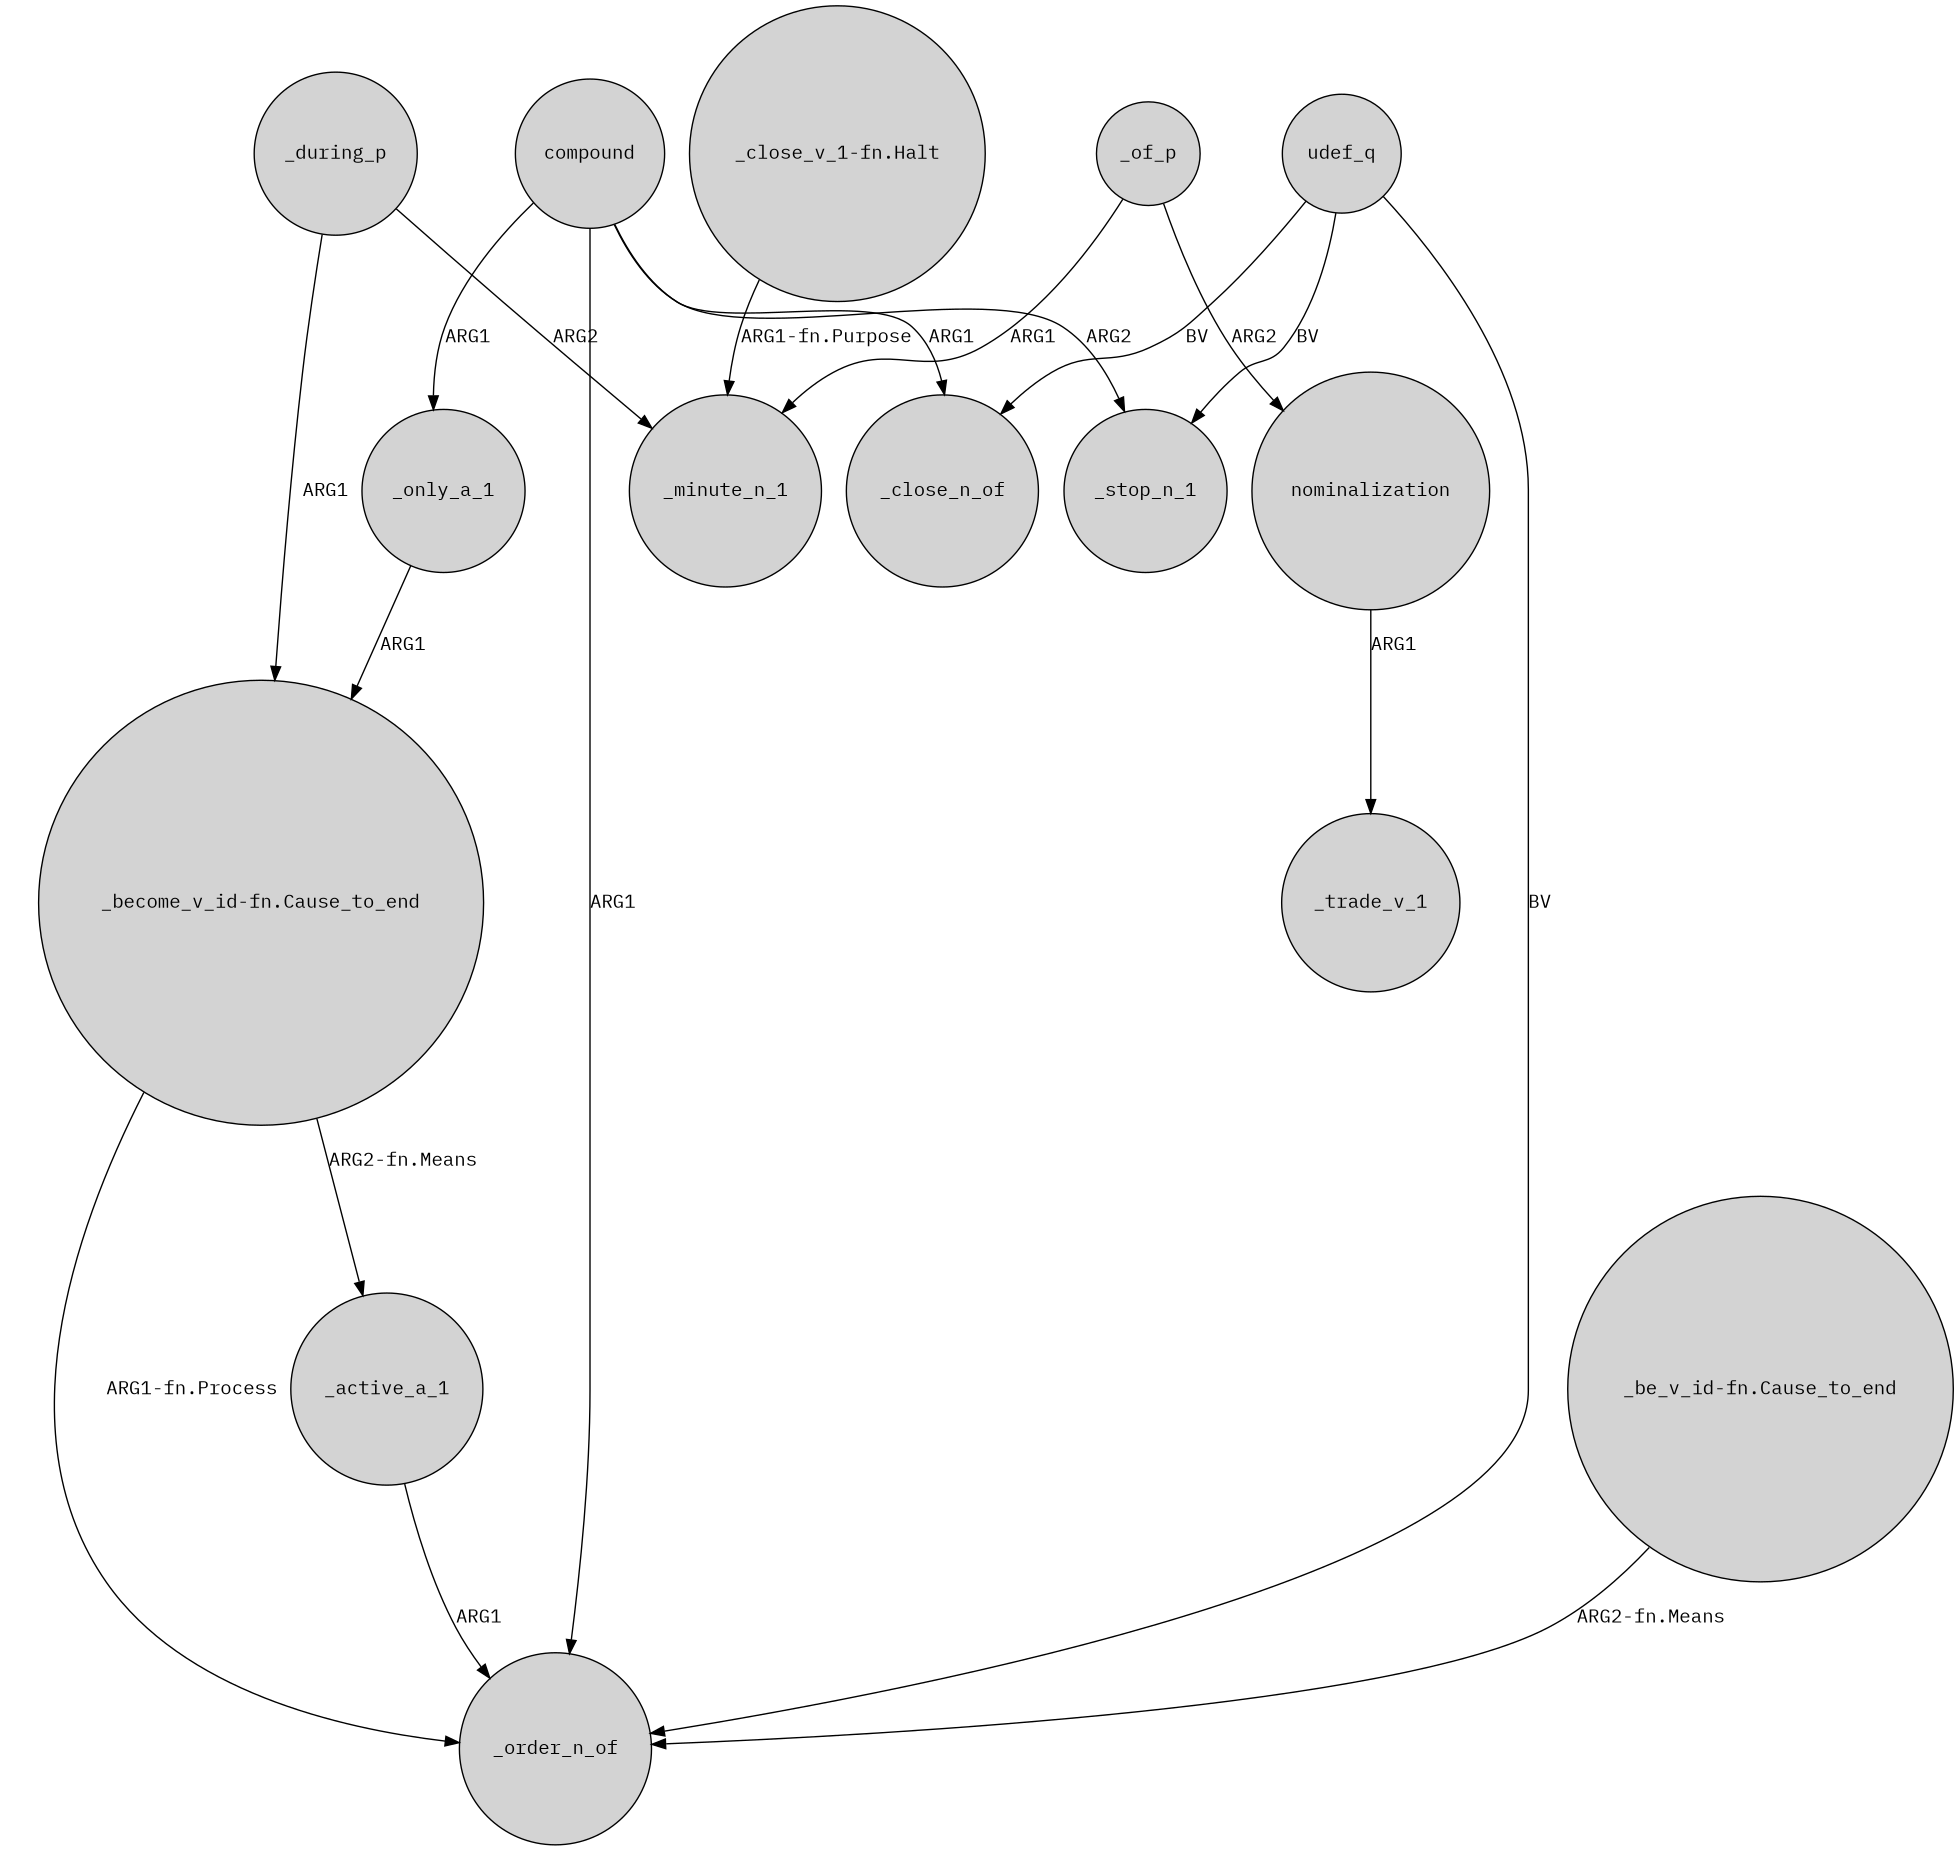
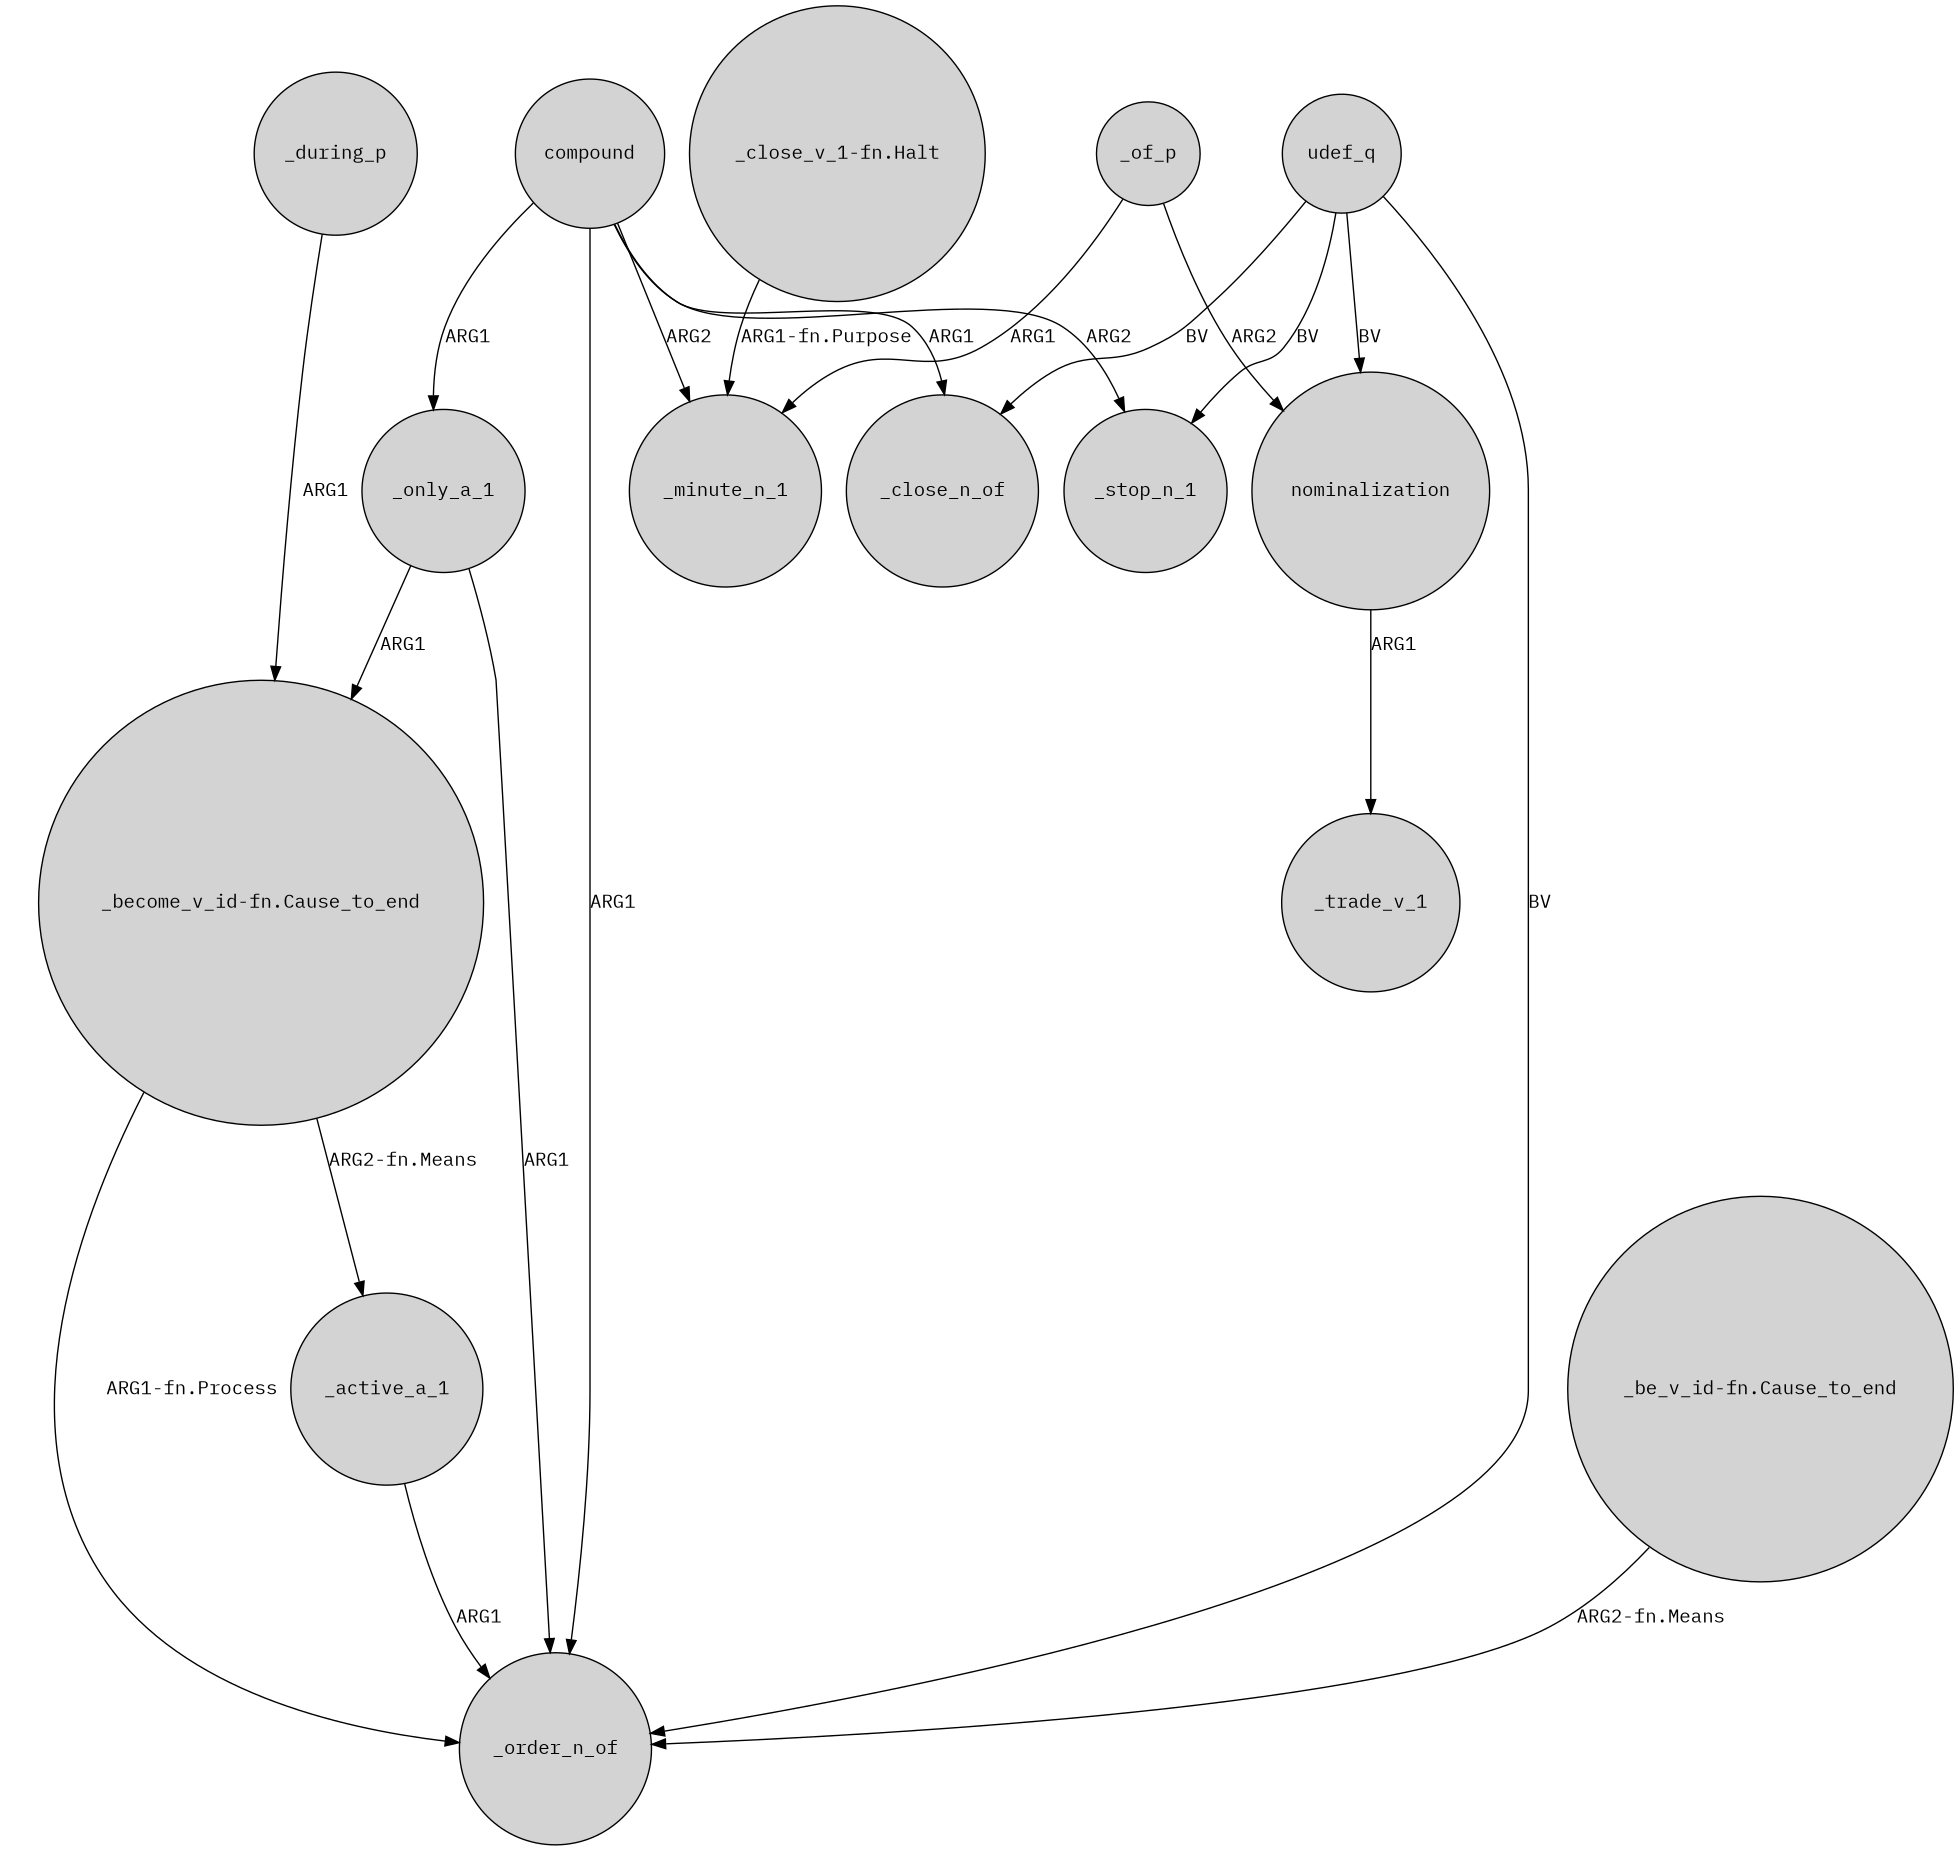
none -> (1353, 286)
(518, 315) -> (651, 306)
none -> (520, 1102)
